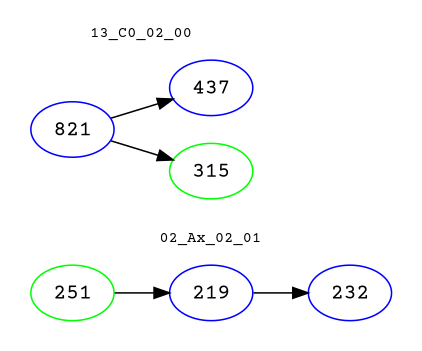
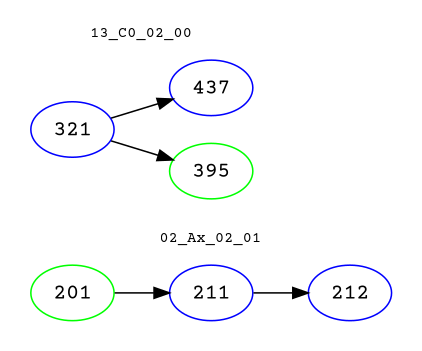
(72, 130) -> (72, 130)
(211, 171) -> (211, 171)
(72, 293) -> (72, 293)
(211, 293) -> (211, 293)
(350, 293) -> (350, 293)
